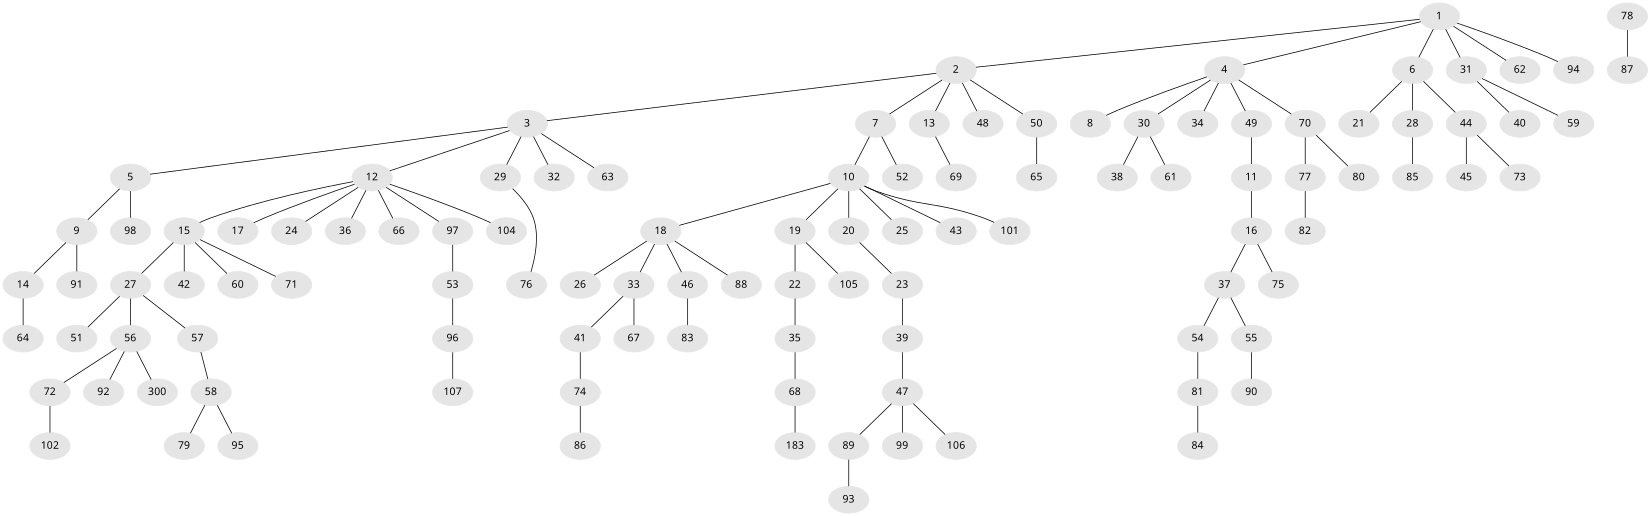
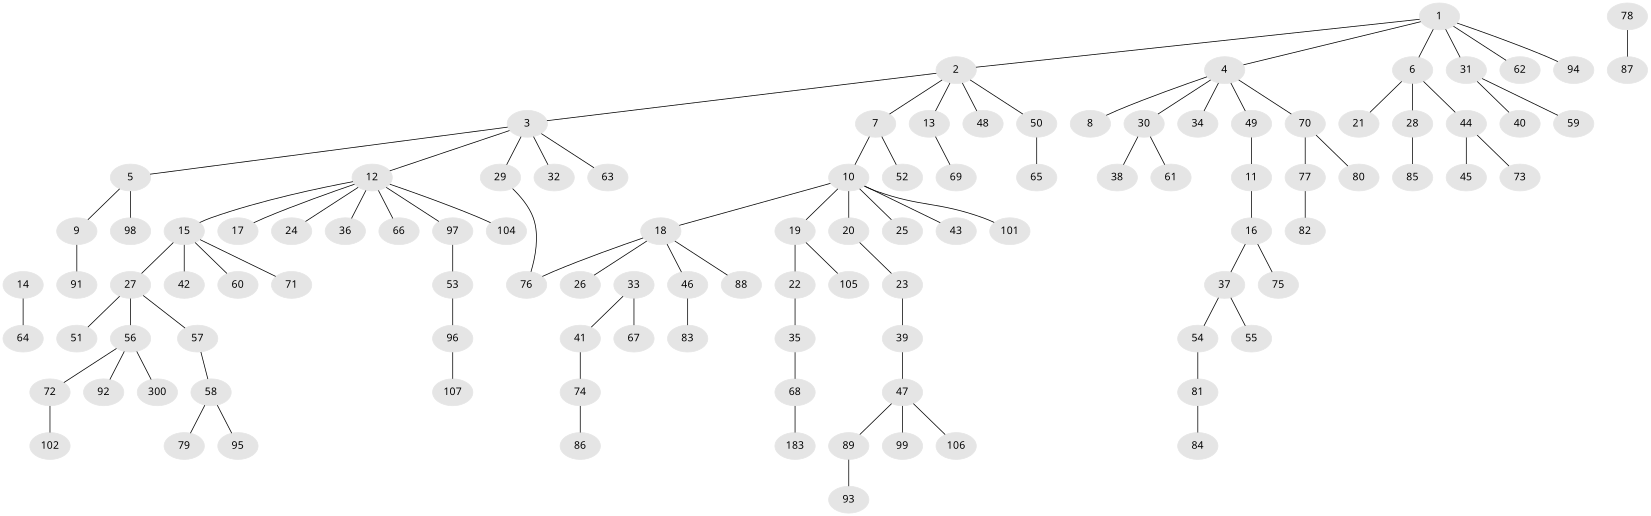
(50, 258) -> none
(647, 258) -> (592, 256)
(1252, 392) -> none
